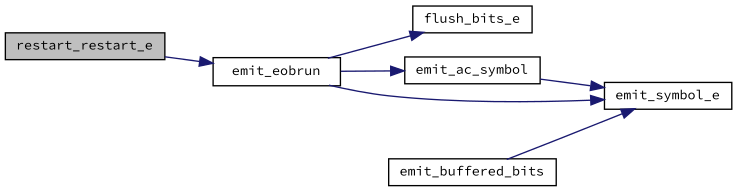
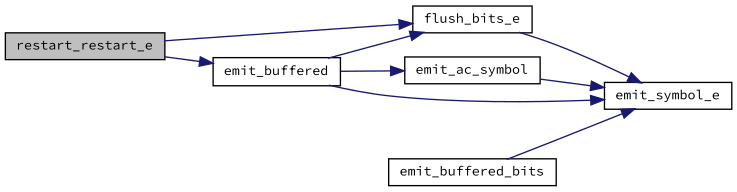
none -> (282, 33)
none -> (575, 52)
(277, 72) -> (277, 72)
